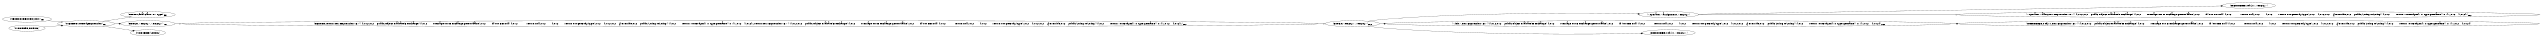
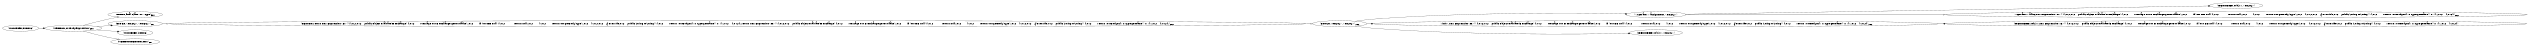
(55, 21) -> (100, 36)
